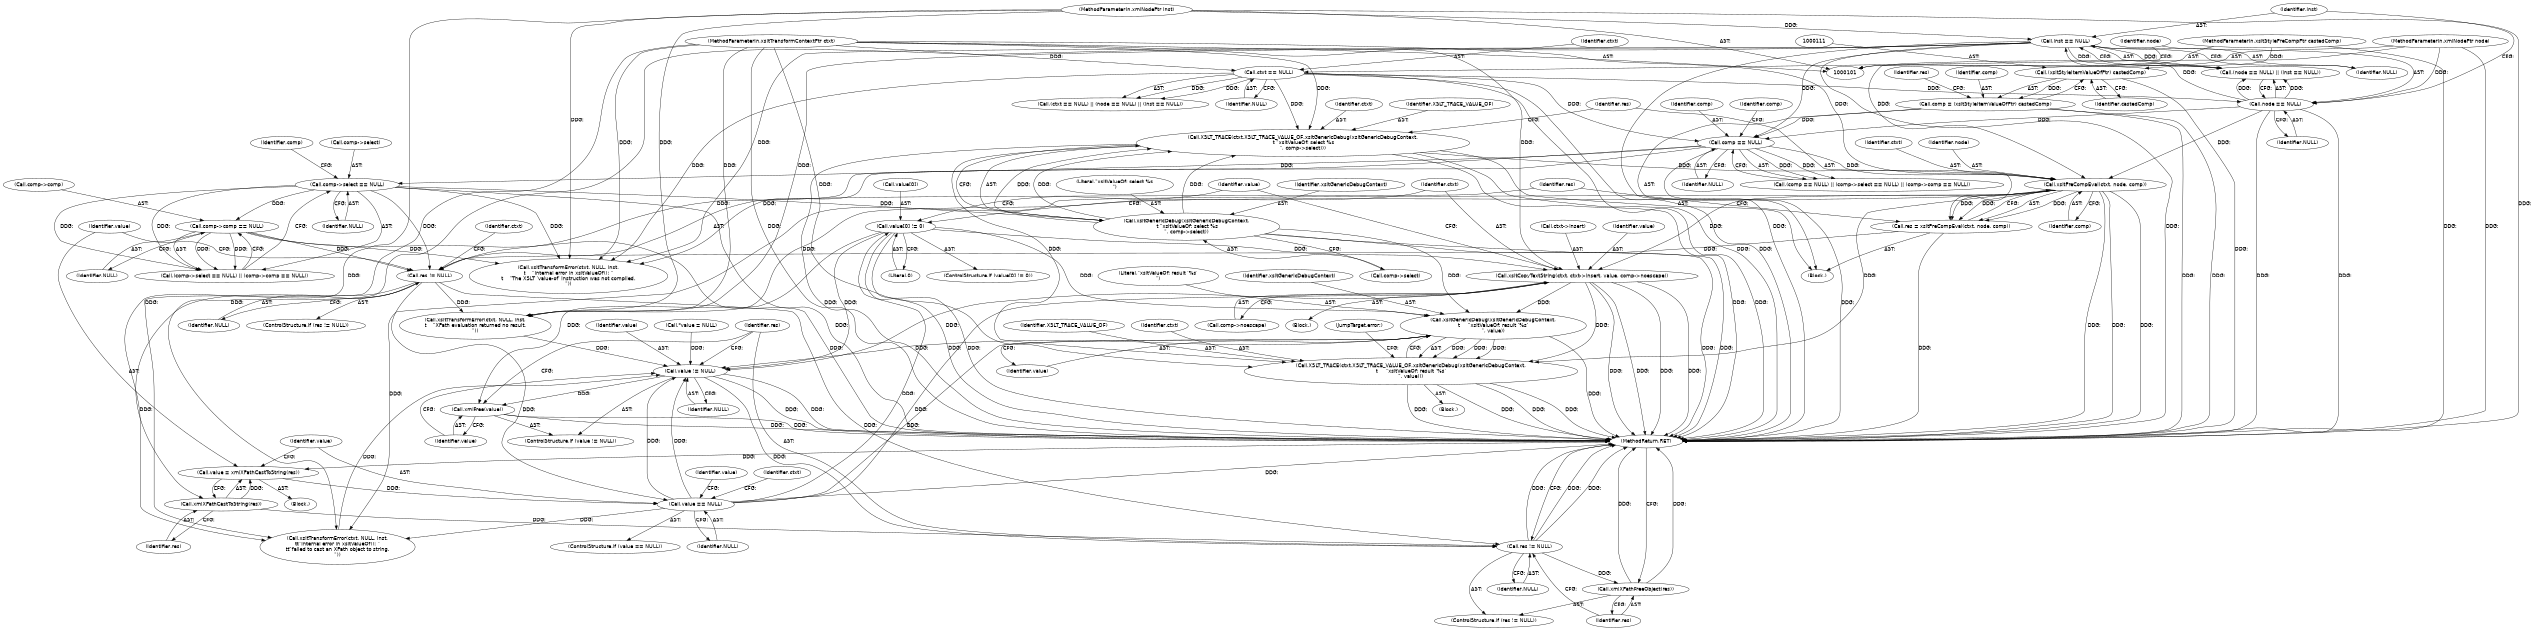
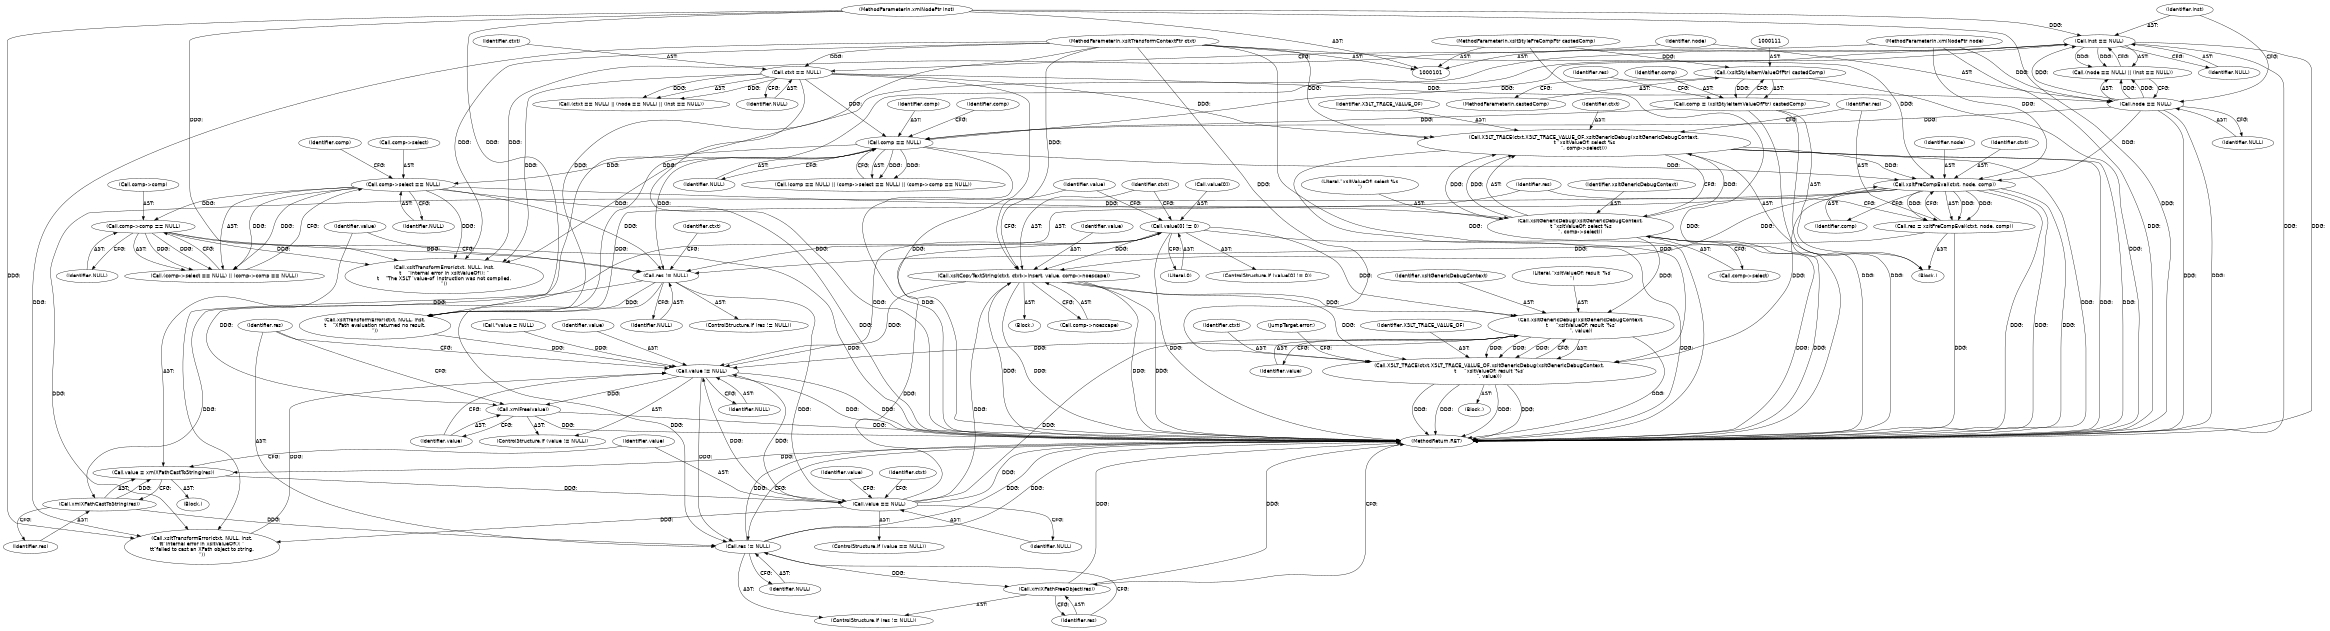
(1826, 61) -> (1498, 86)
(2125, 104) -> (1506, 104)
(1563, 227) -> none
